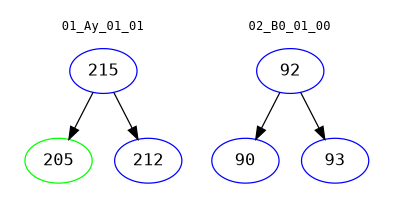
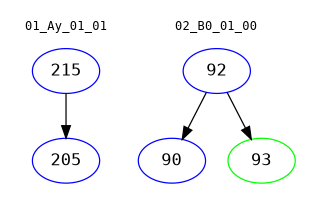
(59, 161) -> (66, 161)
(148, 161) -> none
(335, 161) -> (262, 161)
